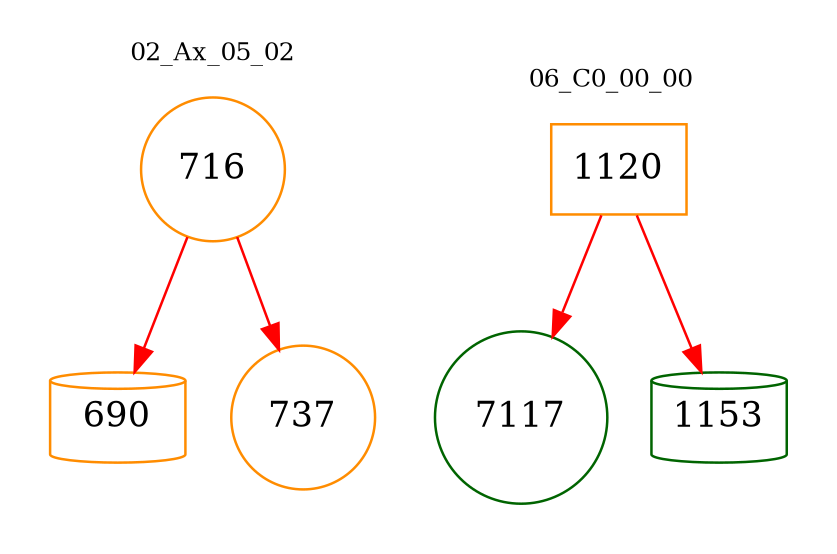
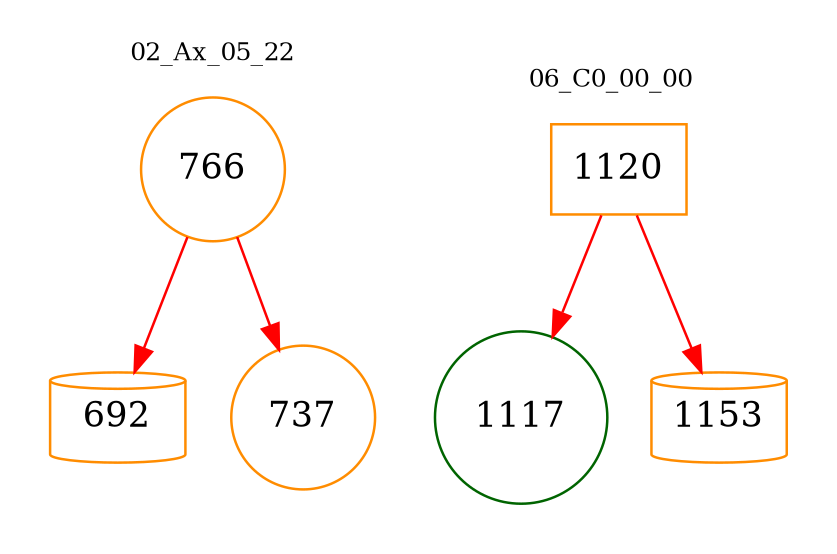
(213, 54) -> (213, 54)
(213, 169) -> (213, 169)
(118, 418) -> (118, 418)
(521, 418) -> (521, 418)
(719, 418) -> (719, 418)
